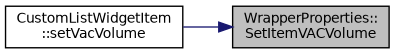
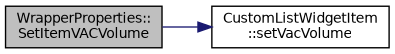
(201, 27) -> (180, 27)
